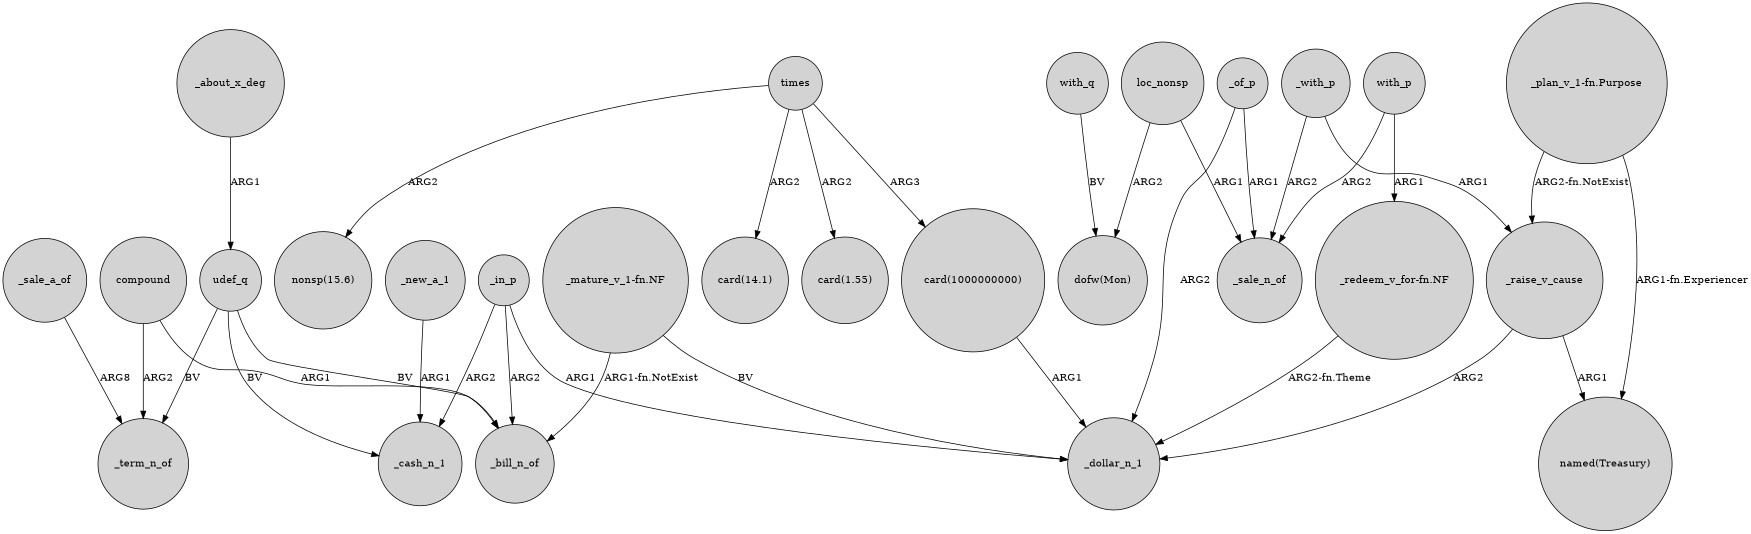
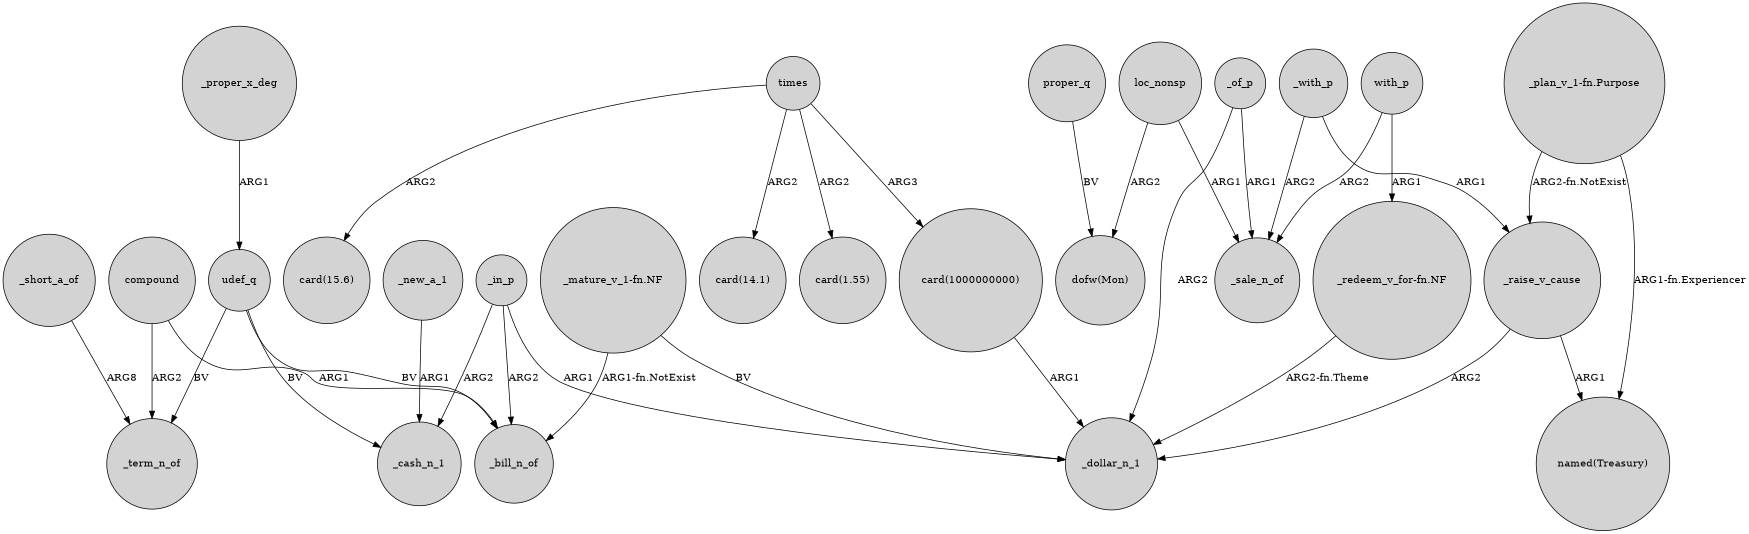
(231, 83) -> (239, 83)
(1077, 83) -> (1067, 83)
(45, 280) -> (49, 280)
(323, 280) -> (327, 280)
